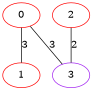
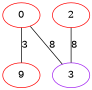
(52, 45) -> (52, 45)
(75, 45) -> (75, 45)
(21, 75) -> (21, 75)
